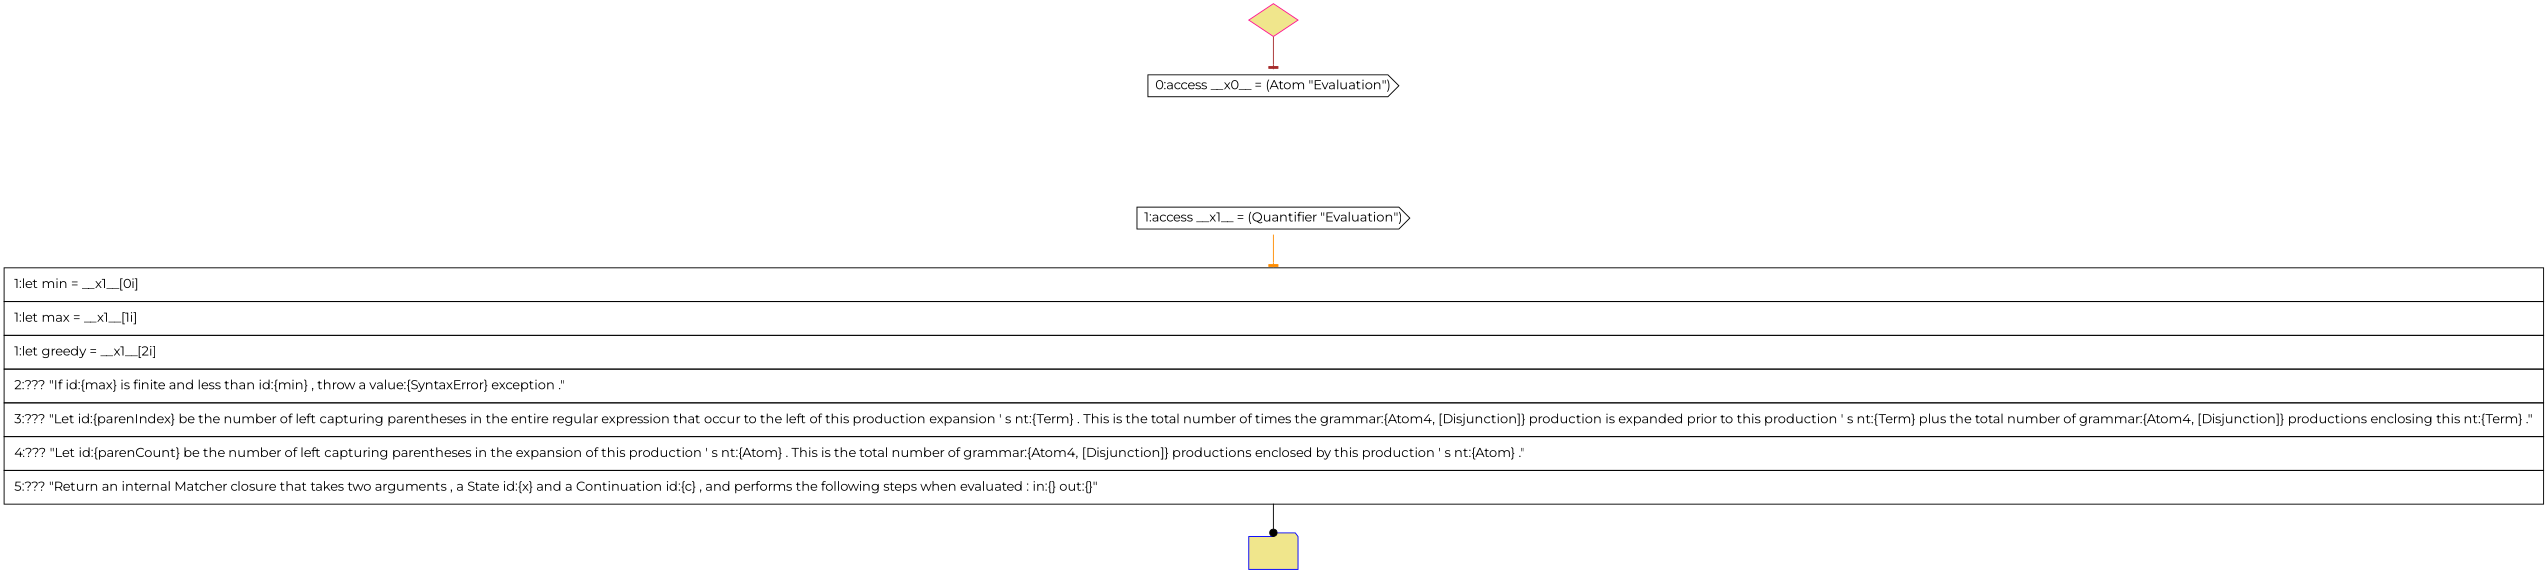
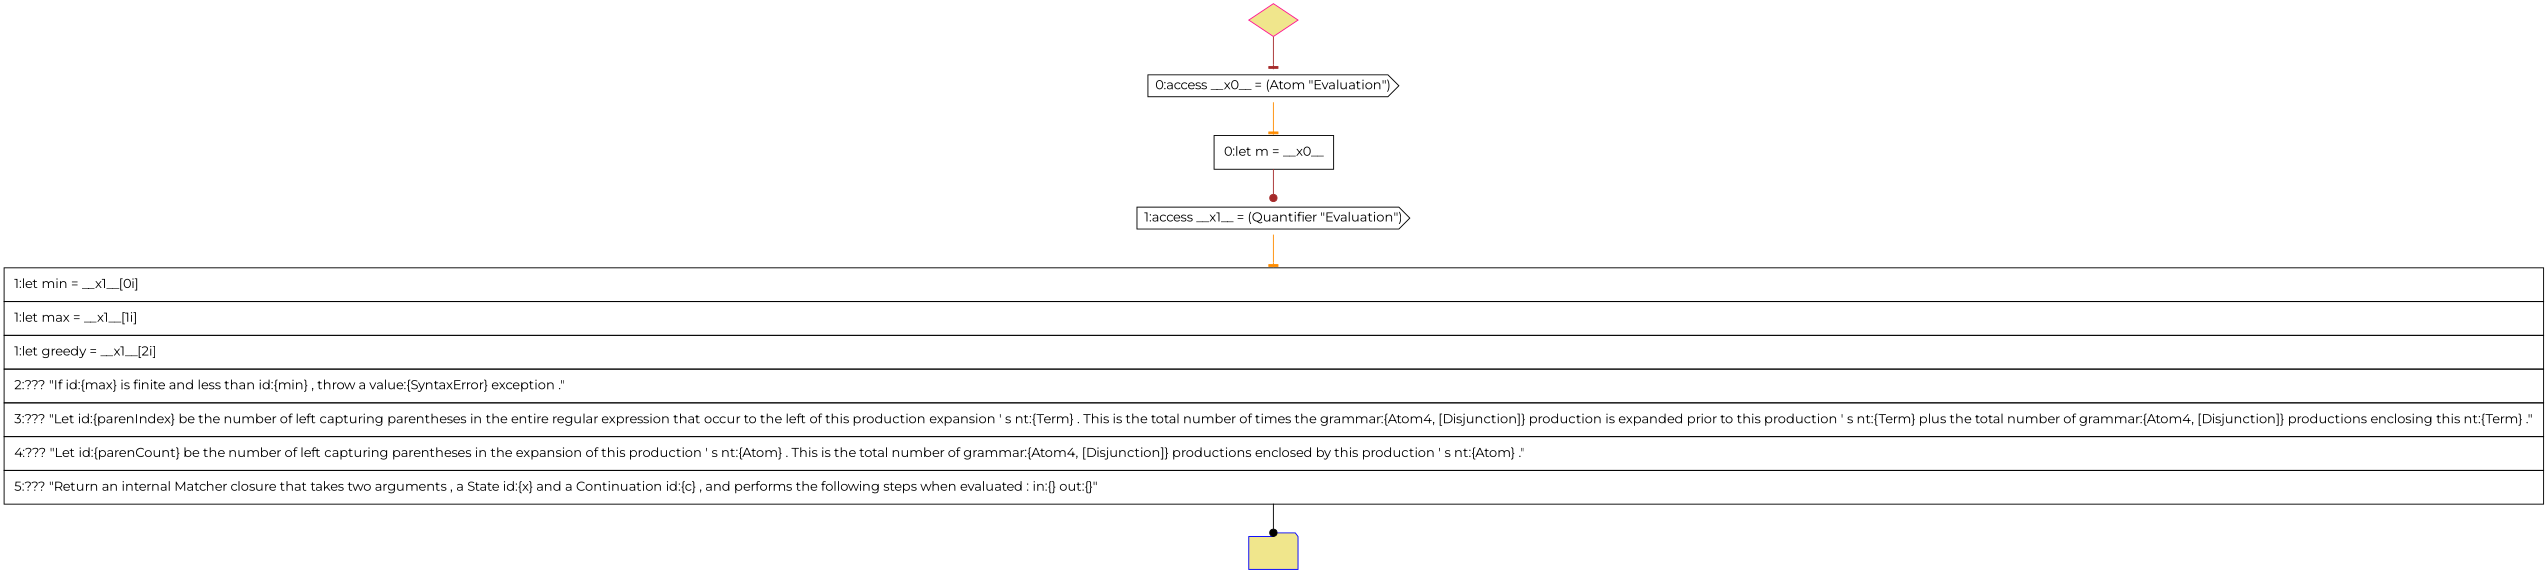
none -> (1273, 152)
